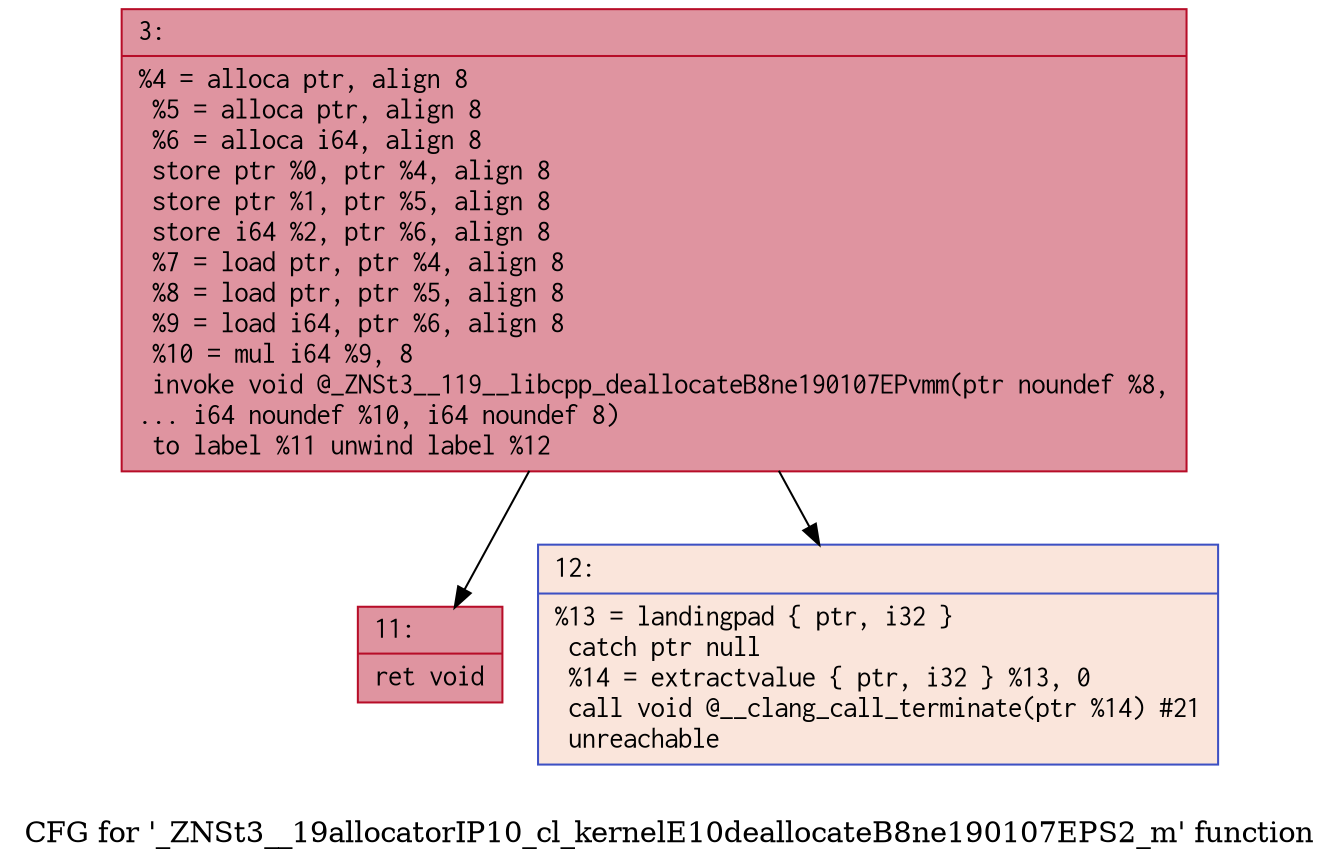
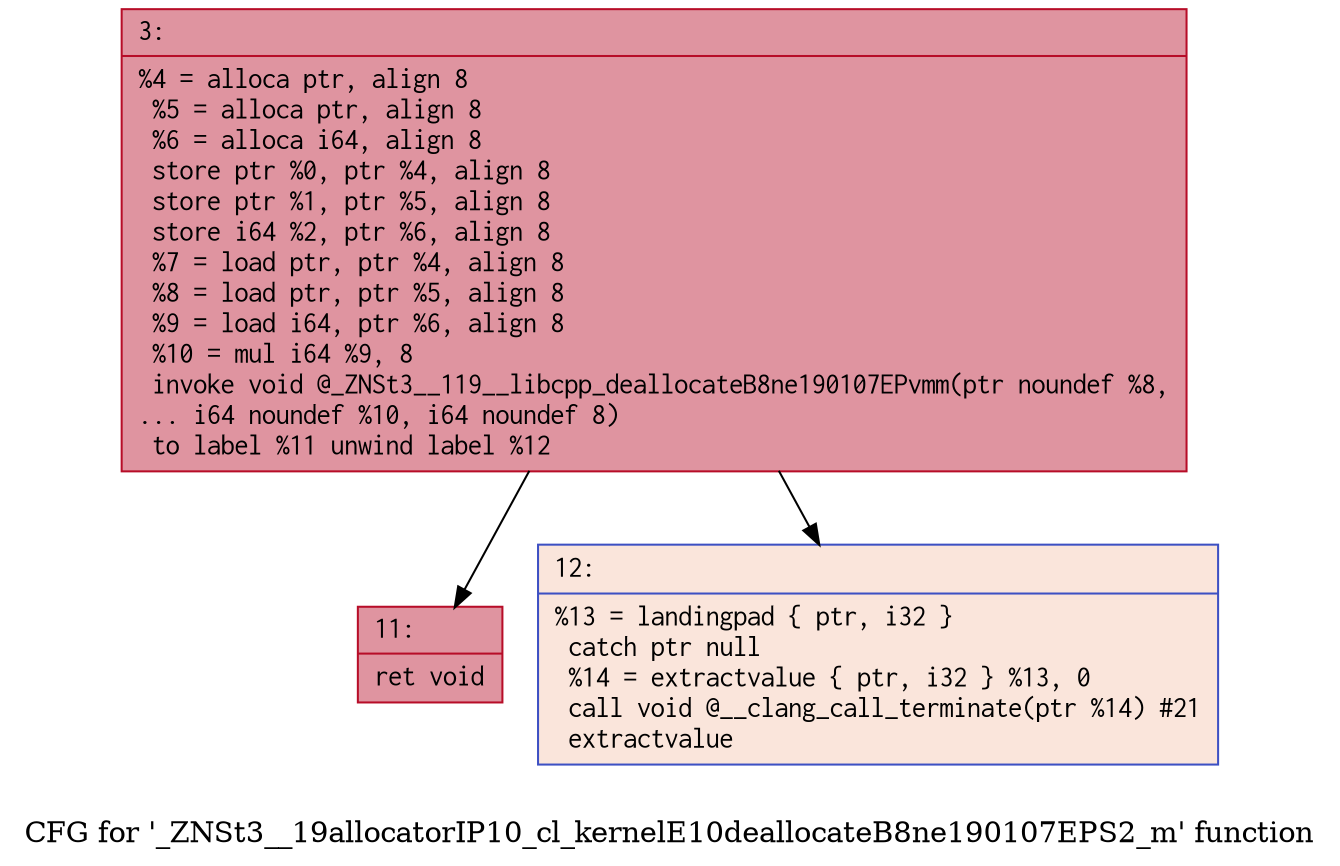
(638, 739) -> (644, 739)
